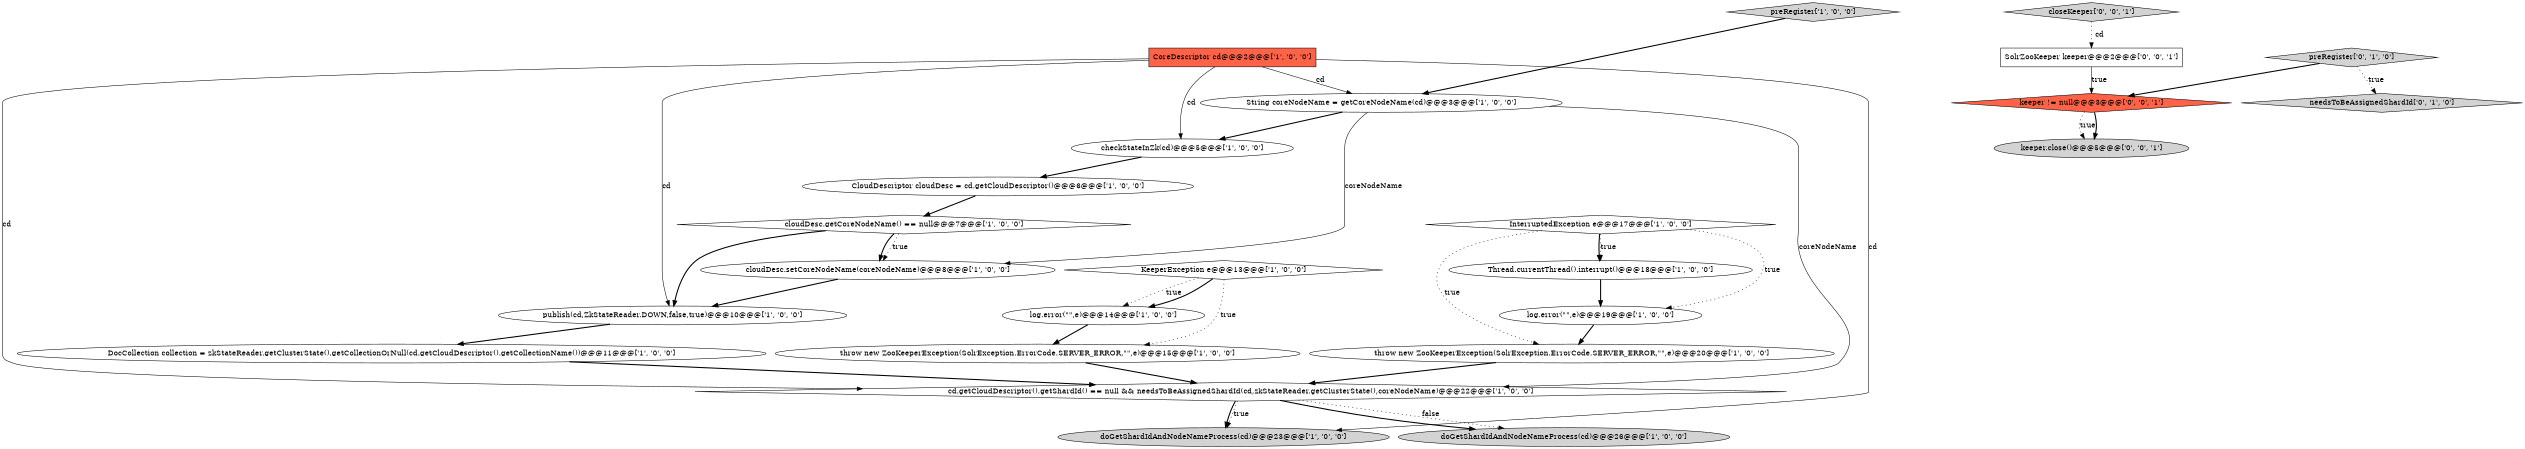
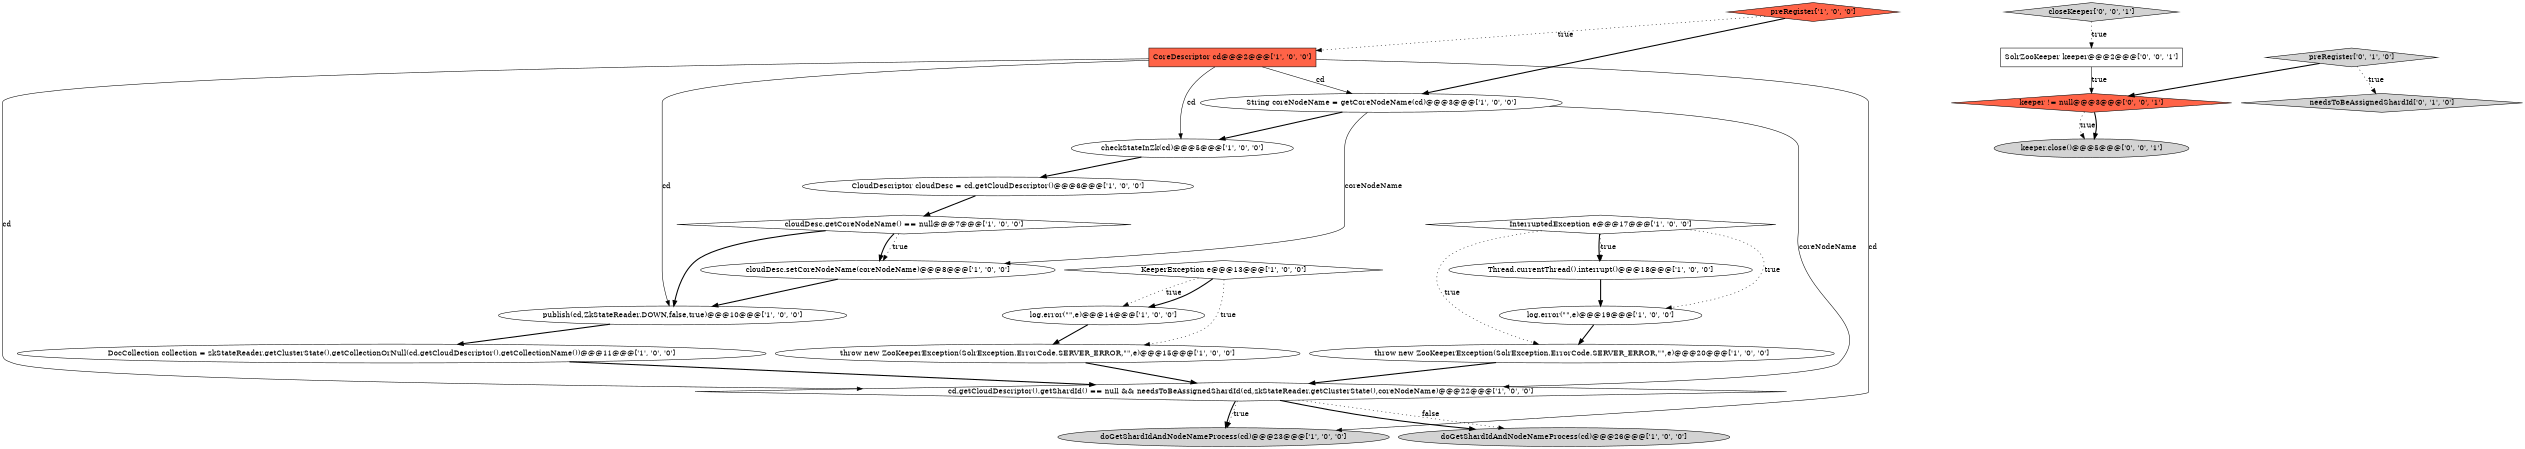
(1813, 12) -> (1813, 12)
none -> (1543, 33)
(2100, 35) -> (2100, 35)
